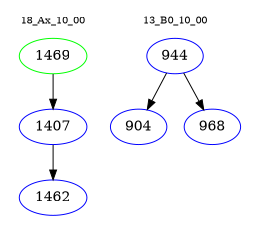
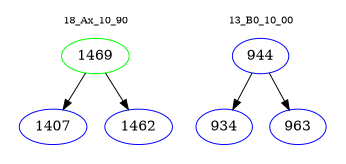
(53, 21) -> (96, 21)
(139, 127) -> (224, 127)
(212, 127) -> (298, 127)
(53, 157) -> (114, 87)
